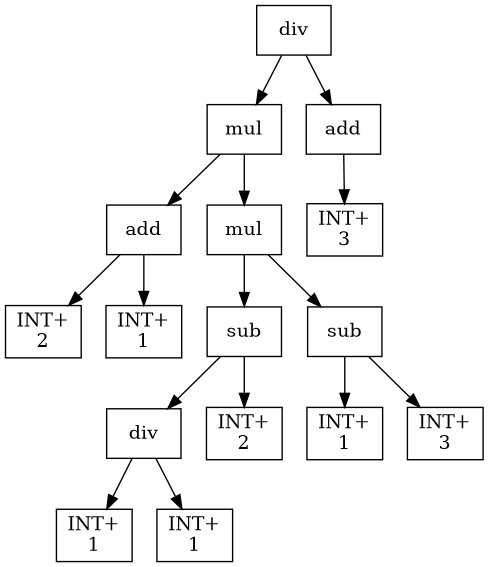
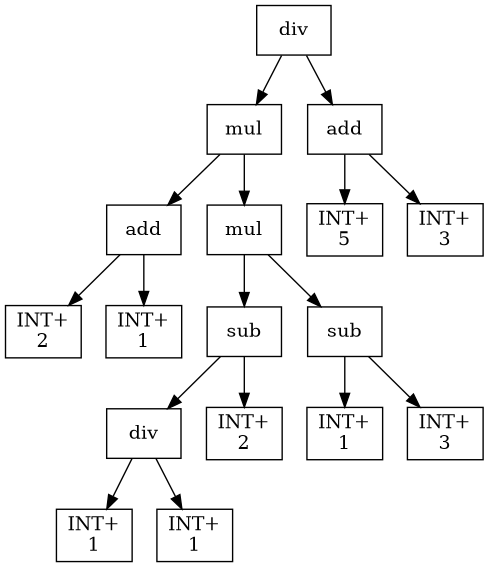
none -> (345, 230)
